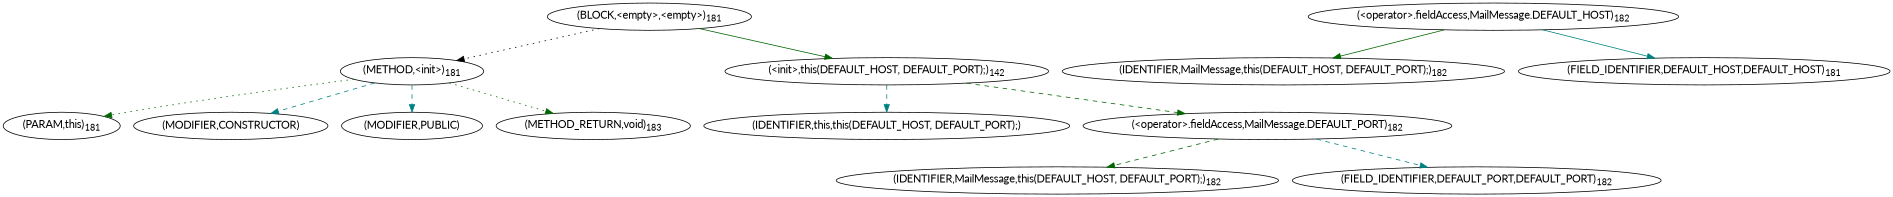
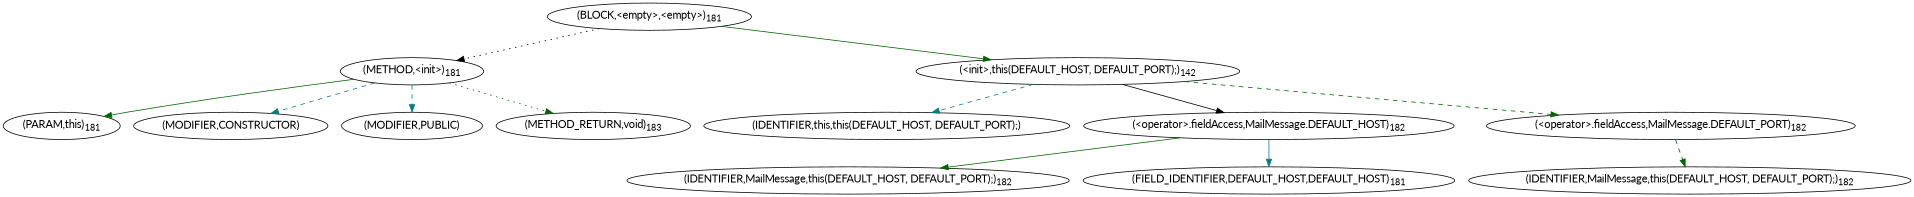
(233, 96) -> (233, 96)
none -> (1170, 98)
(1477, 180) -> none
